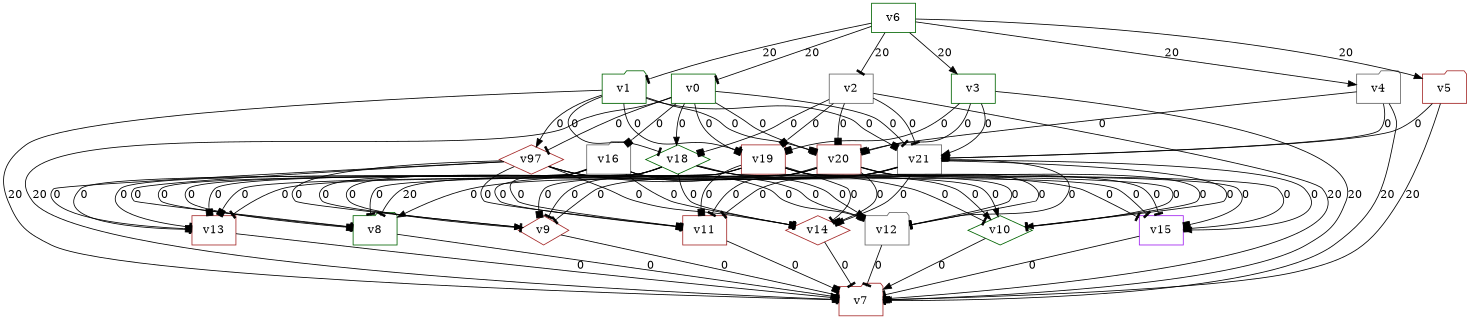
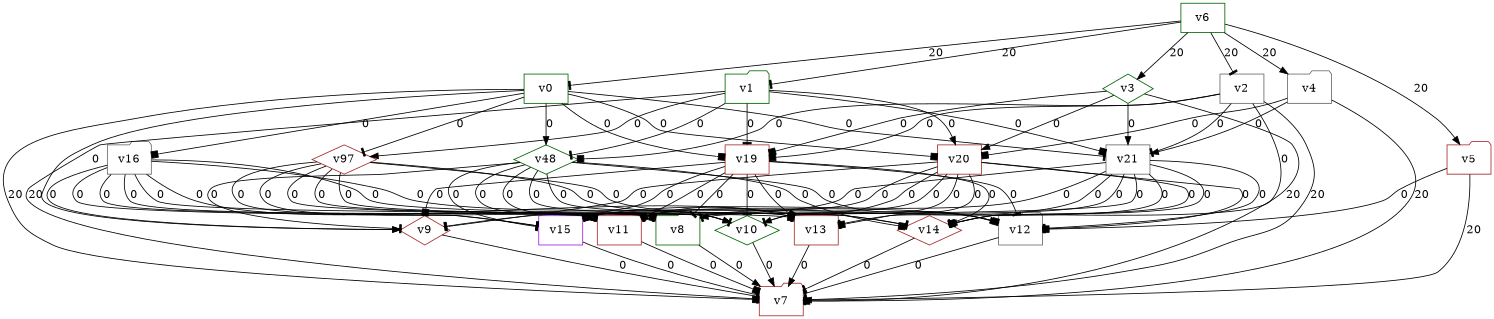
(973, 89) -> (1128, 89)
(839, 121) -> (1167, 215)
(1196, 149) -> (1254, 220)
(678, 160) -> (546, 160)
(410, 195) -> (937, 195)
(295, 200) -> (115, 137)
(533, 267) -> (801, 262)
